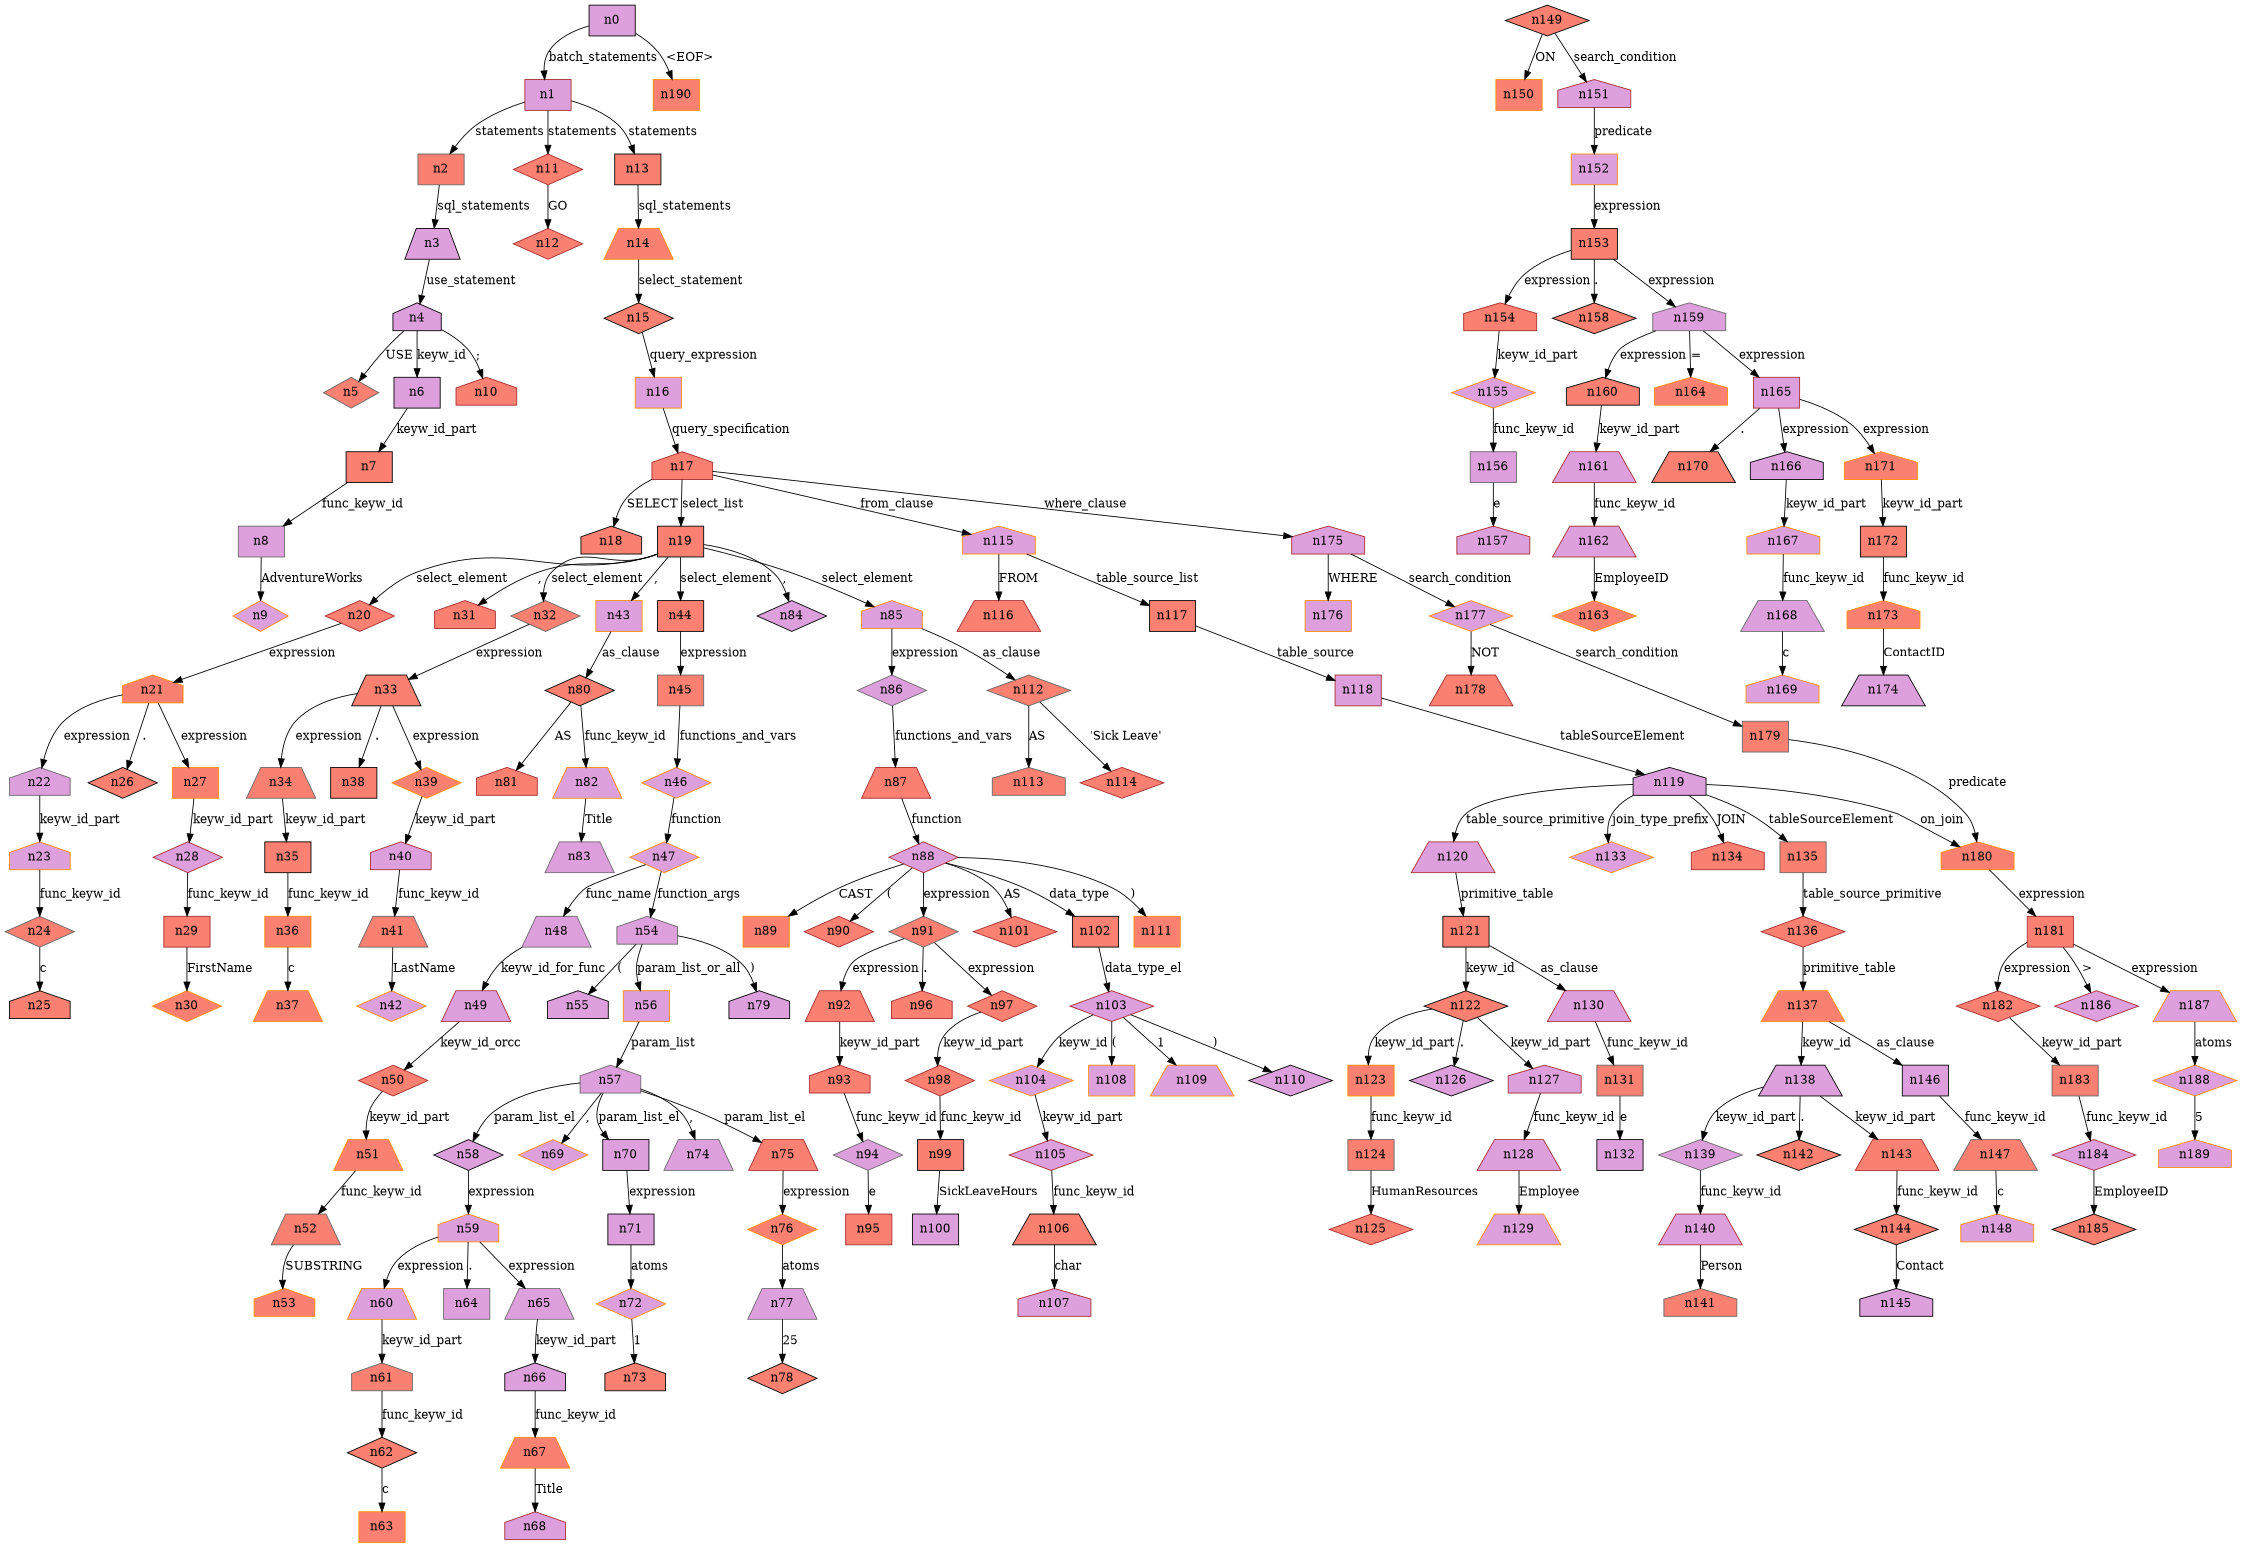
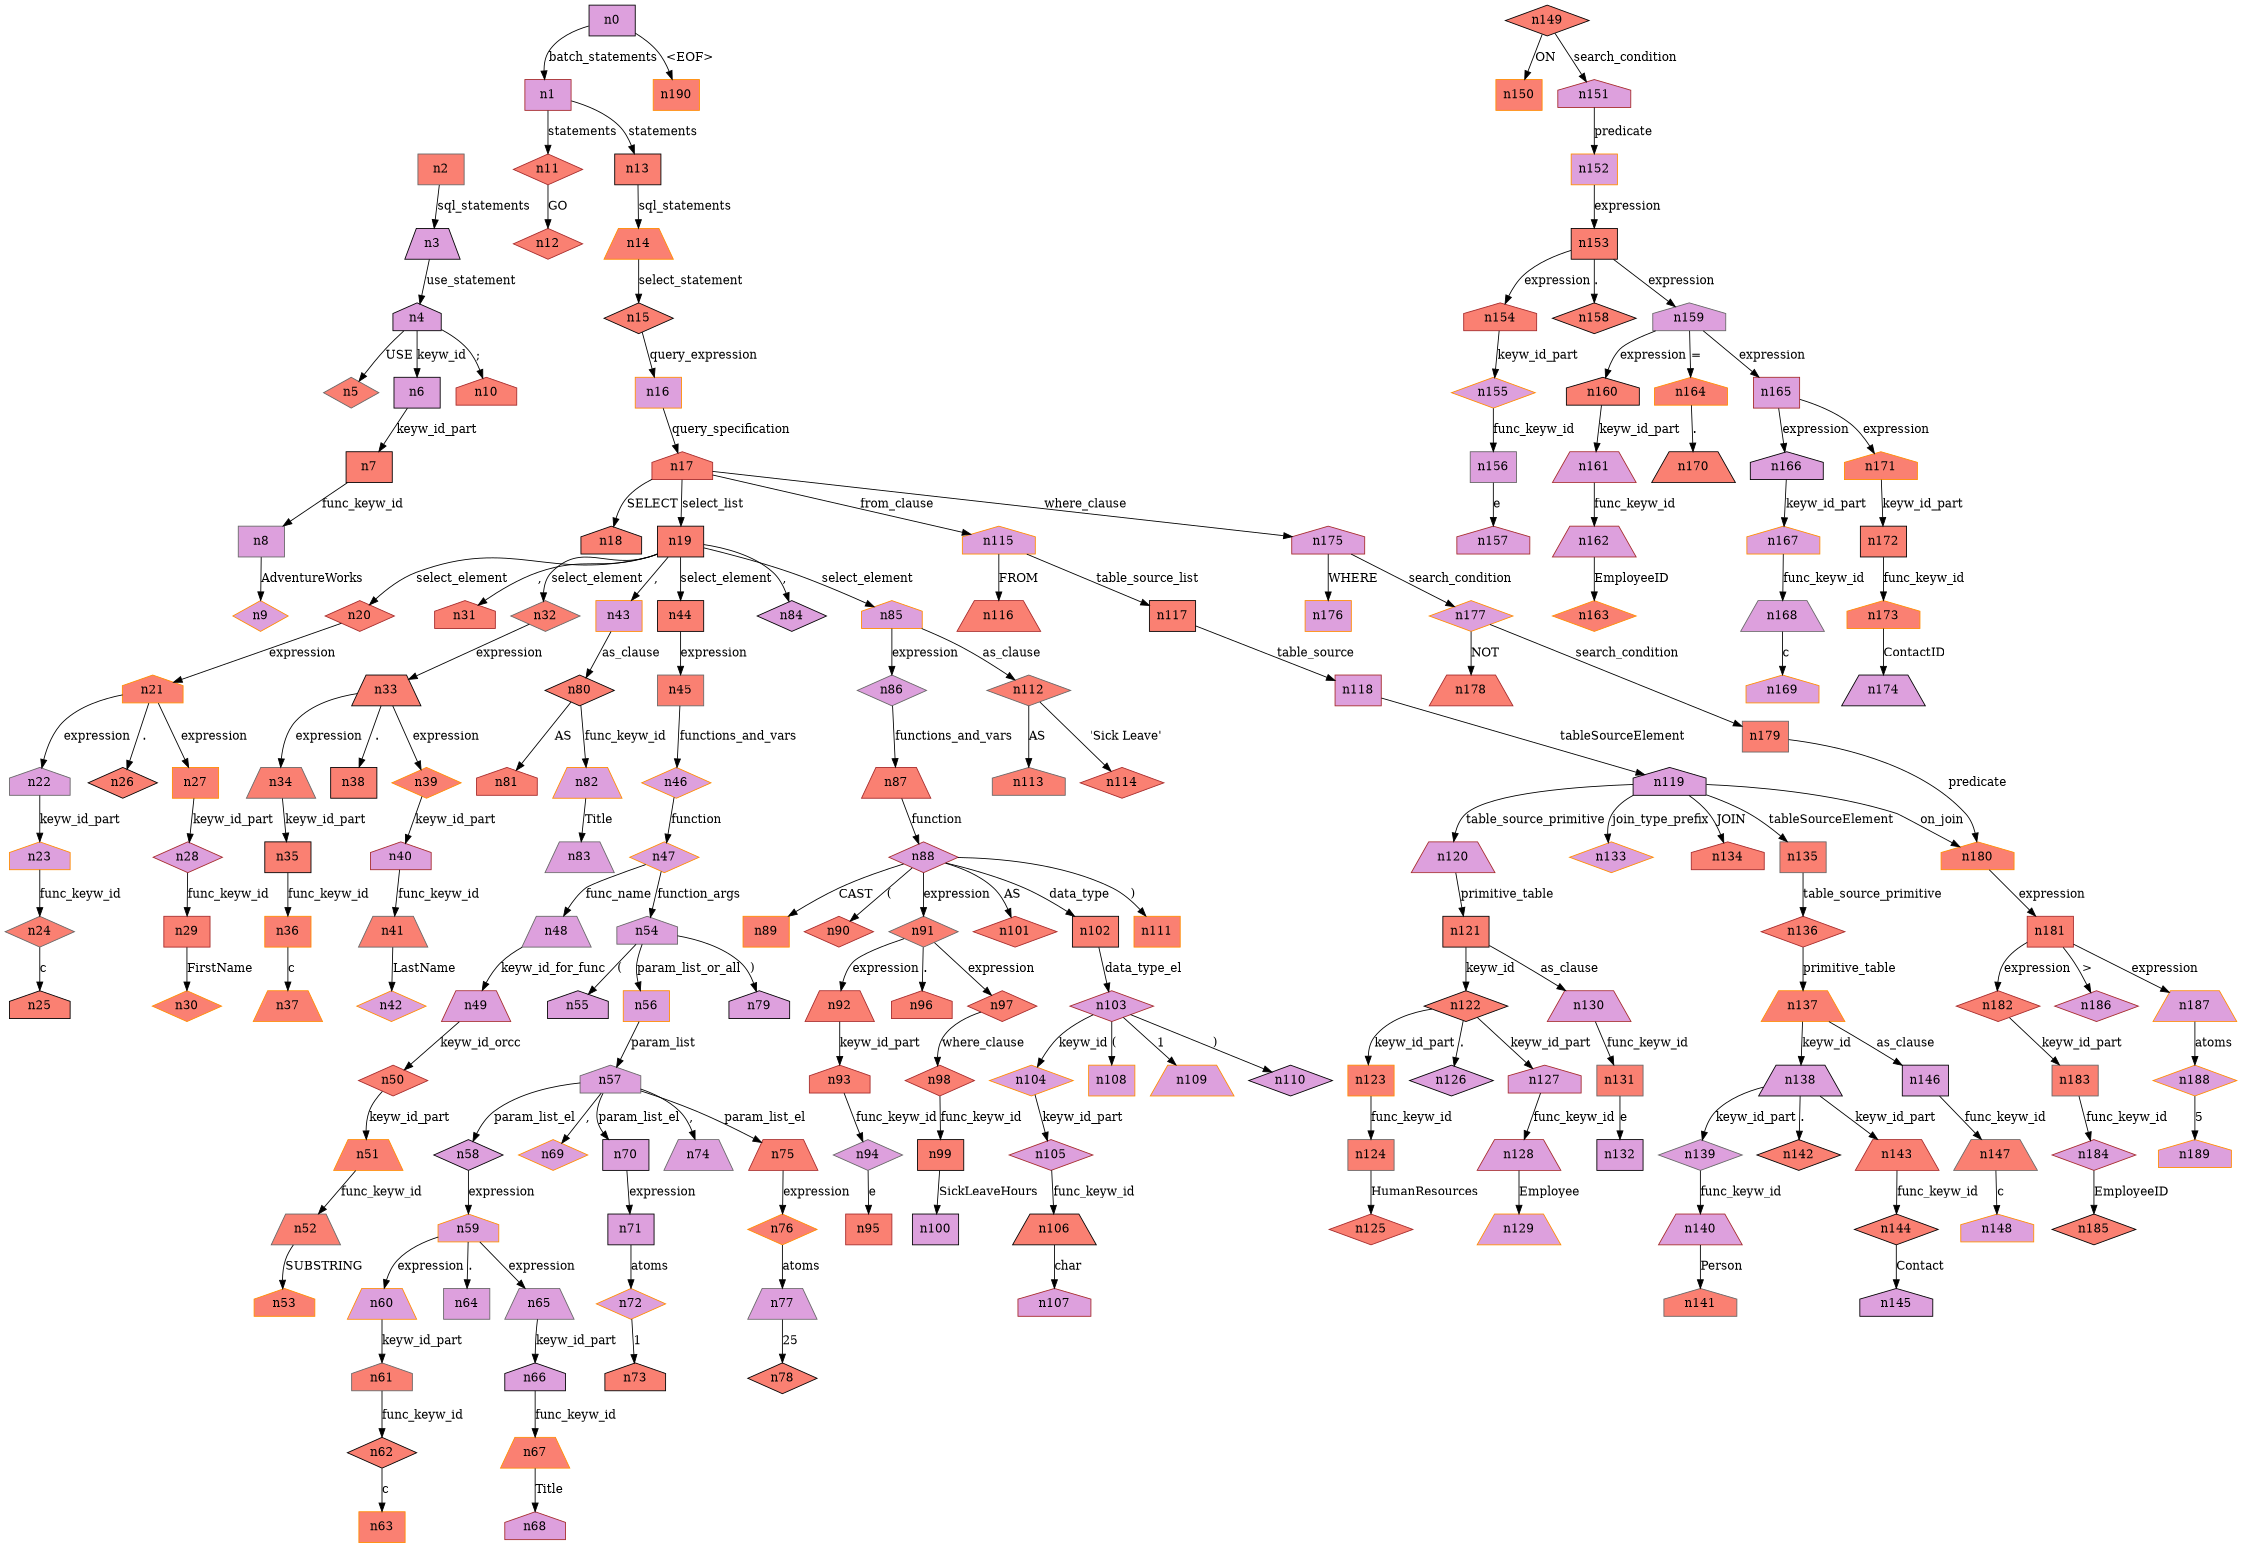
(486, 119) -> none
(1739, 427) -> (1692, 424)
(983, 1043) -> (983, 1043)
